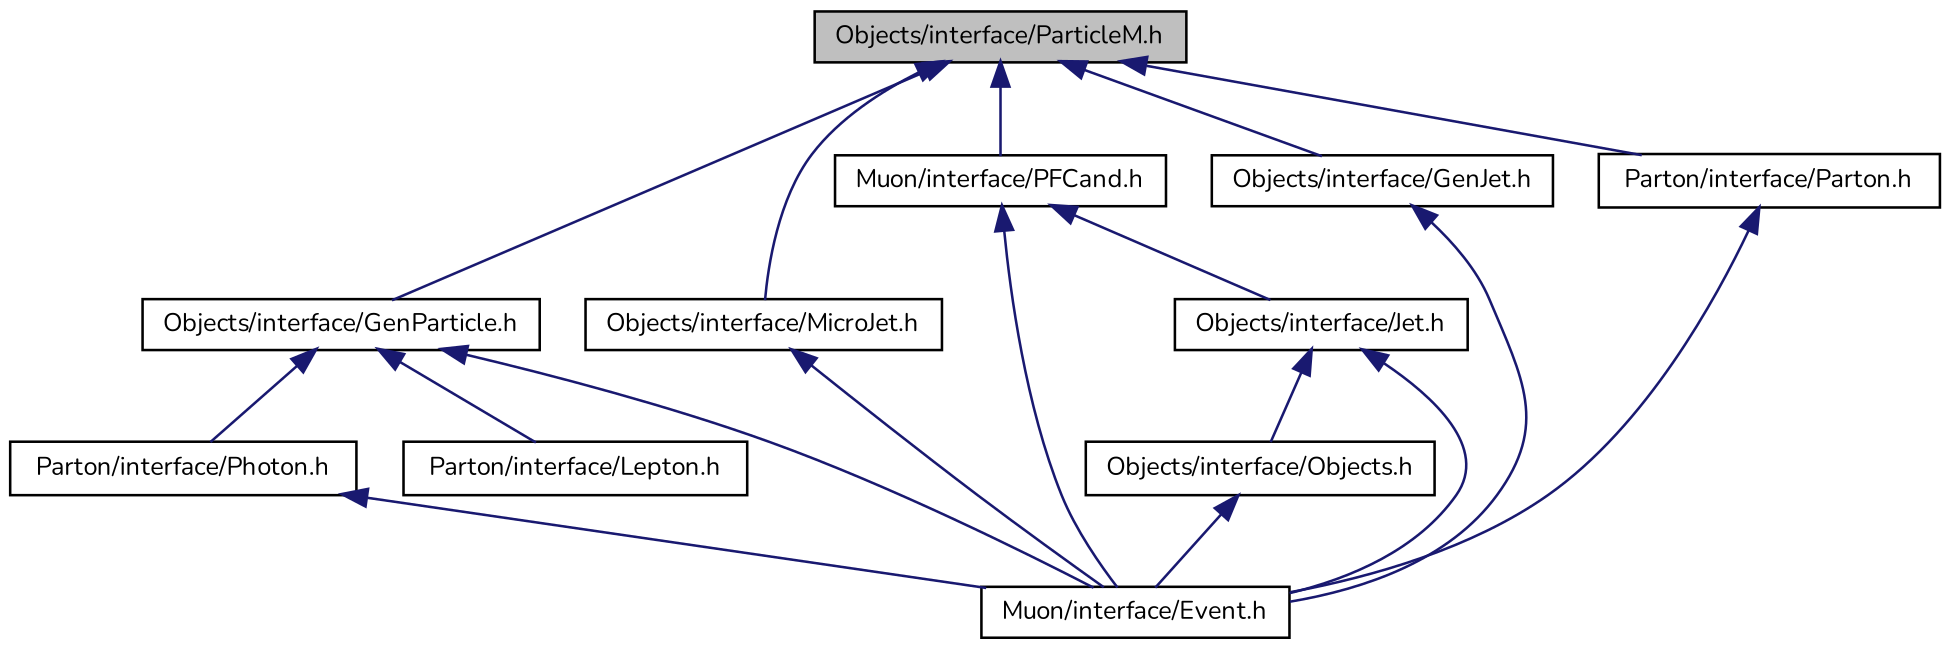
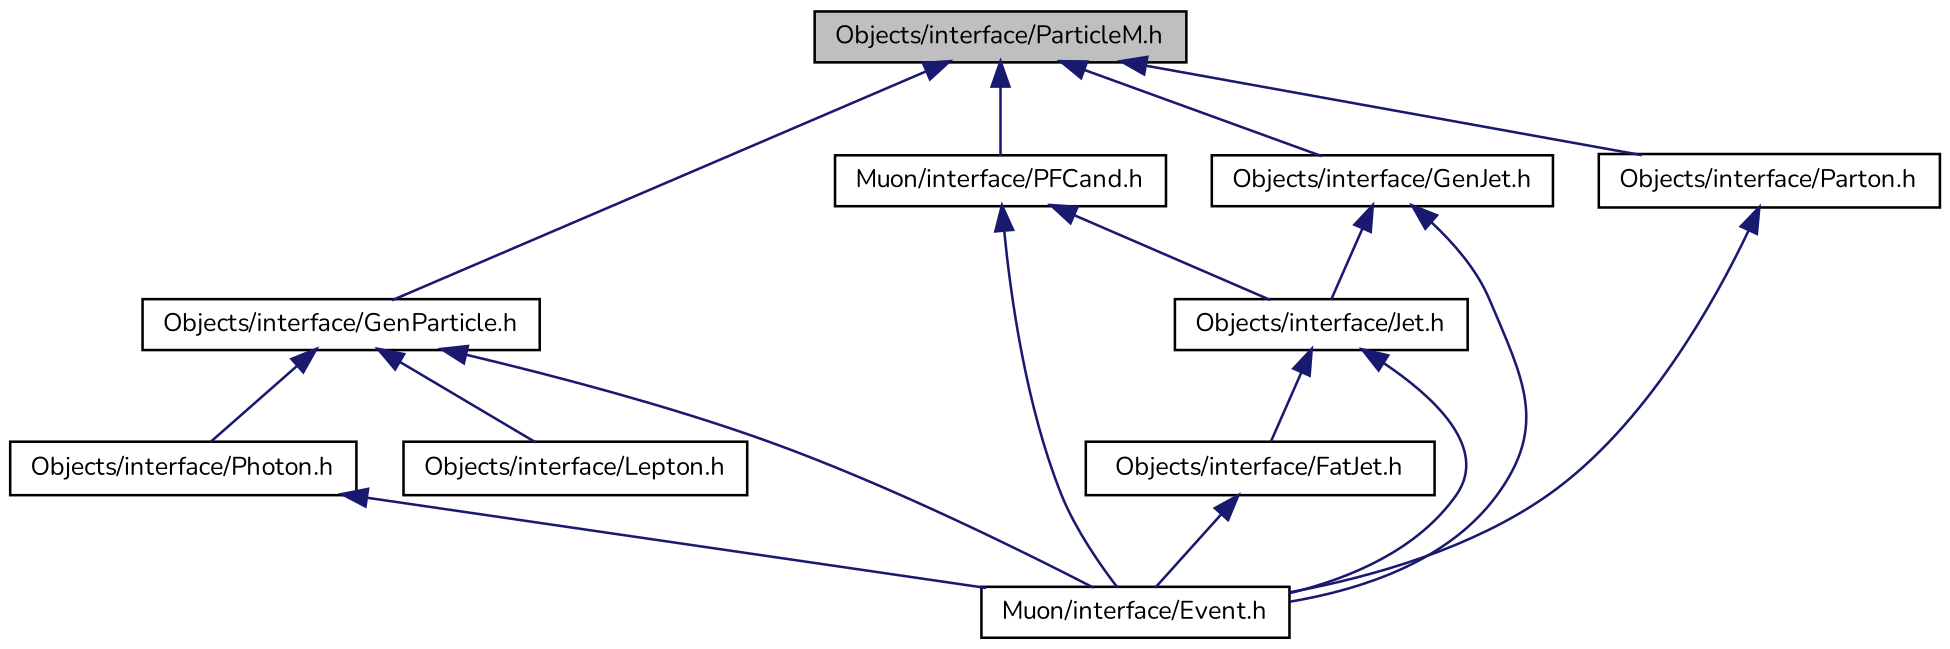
(1769, 181) -> (1769, 181)
none -> (1347, 264)
(764, 325) -> none
(183, 468) -> (183, 468)
(575, 468) -> (575, 468)
(1260, 468) -> (1260, 468)
